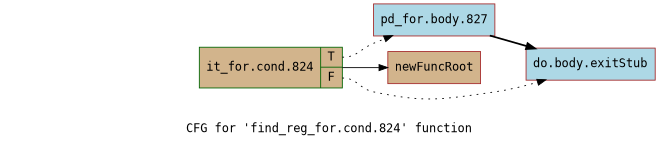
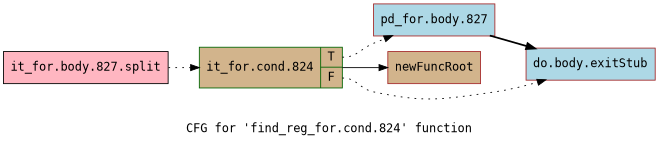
none -> (86, 68)
